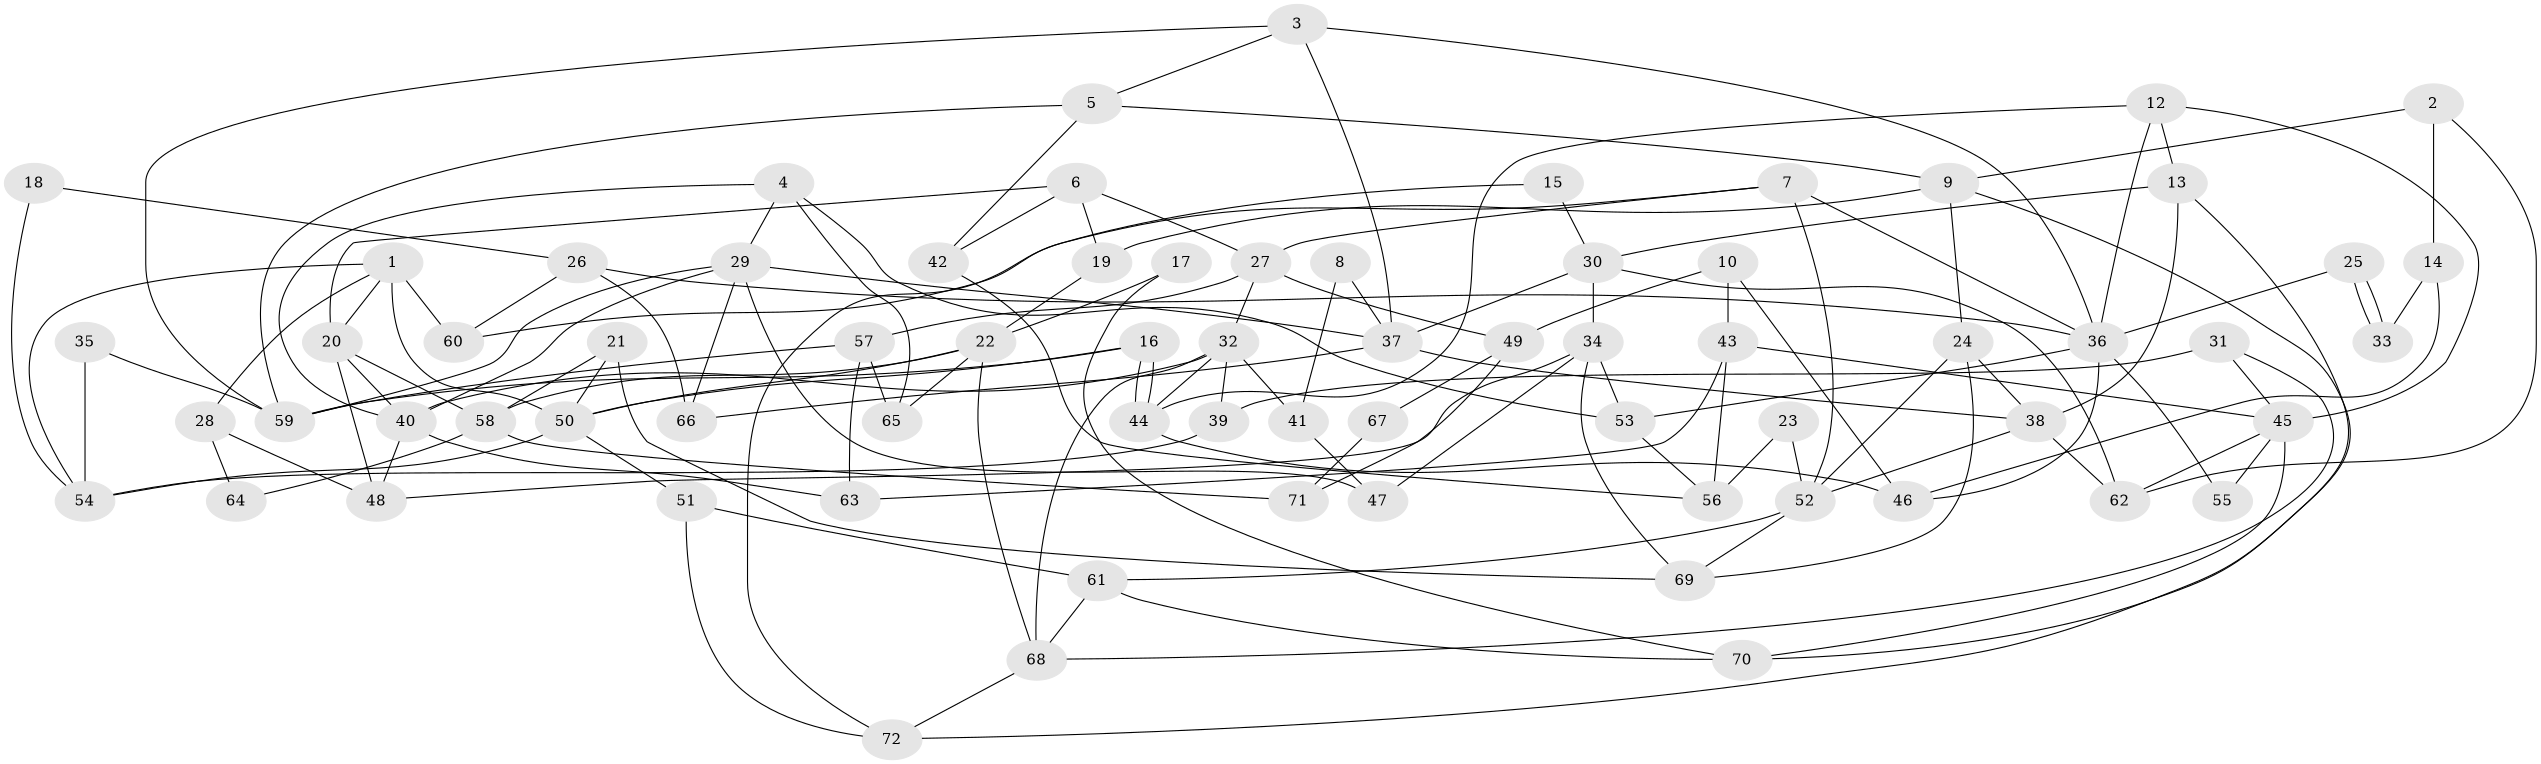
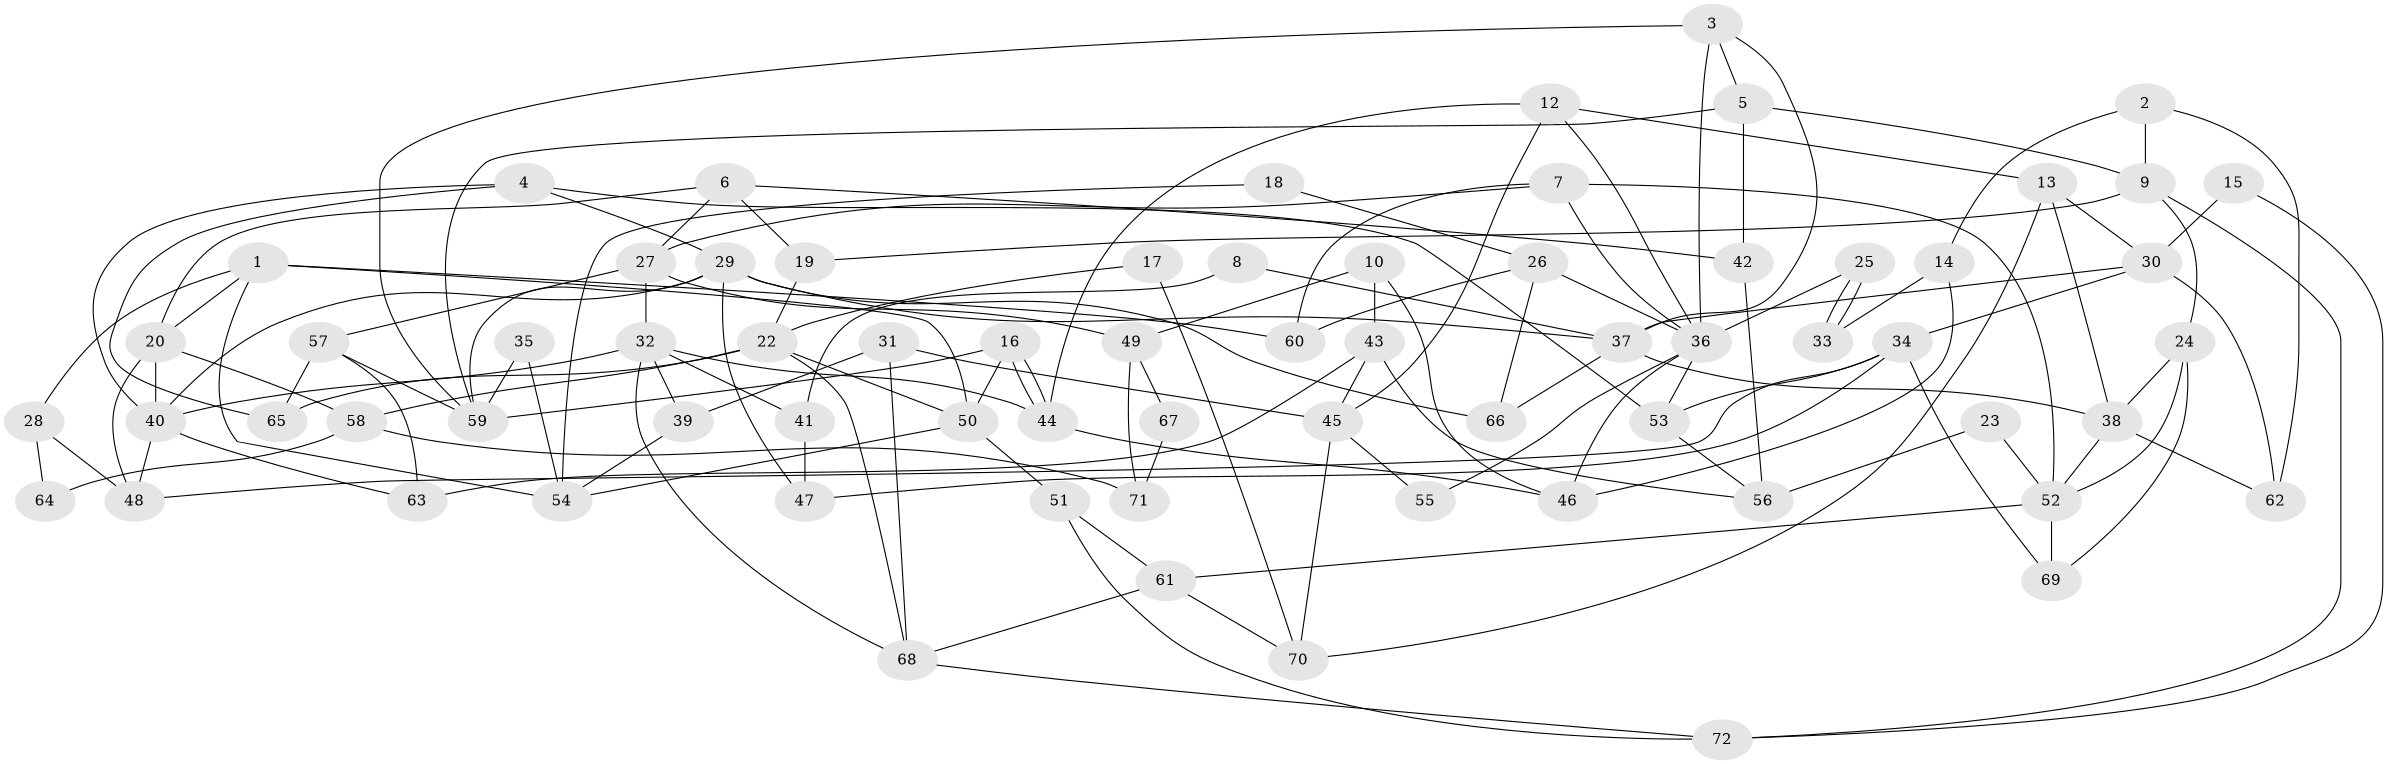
(617, 342) -> none
(2208, 459) -> none
